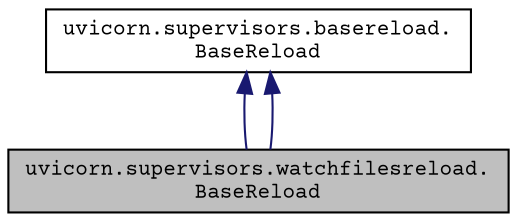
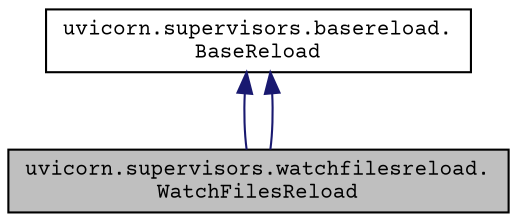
(258, 181) -> (258, 181)
